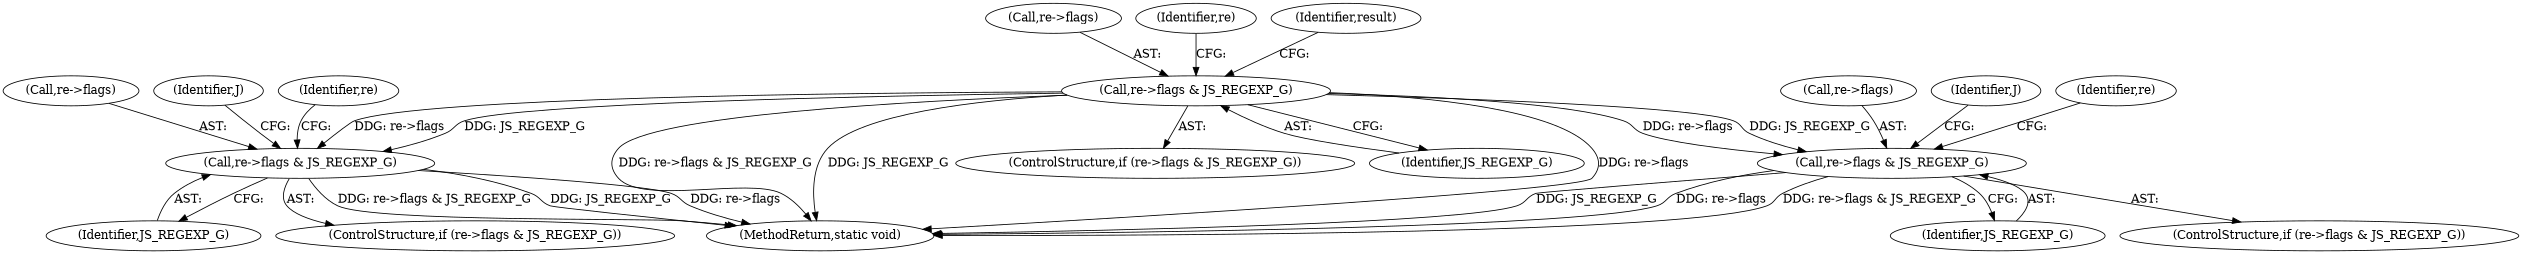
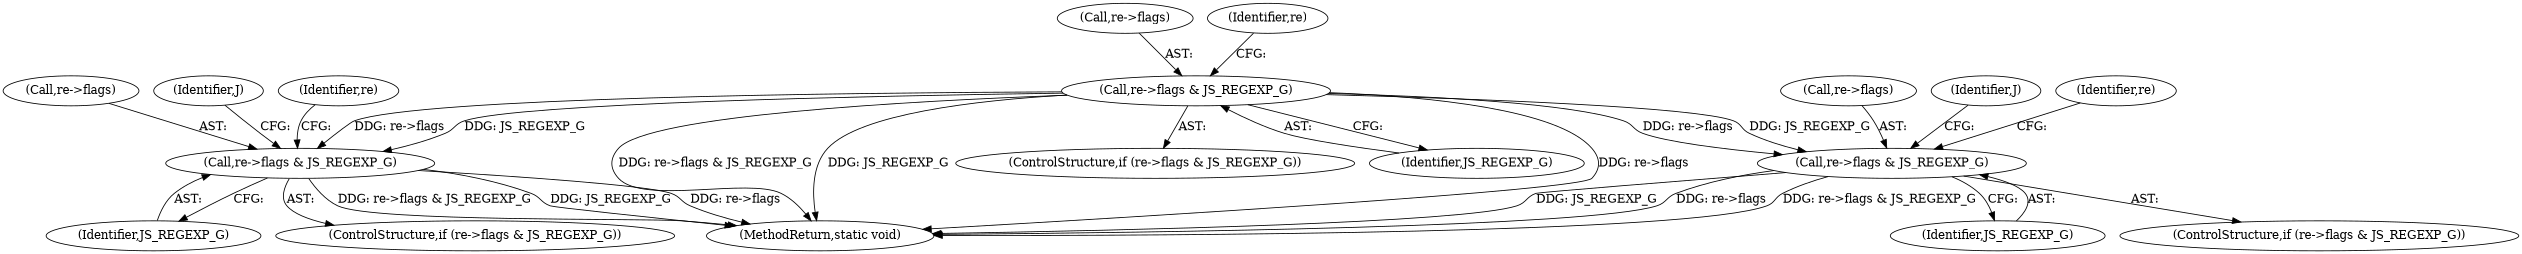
(1346, 18) -> none
